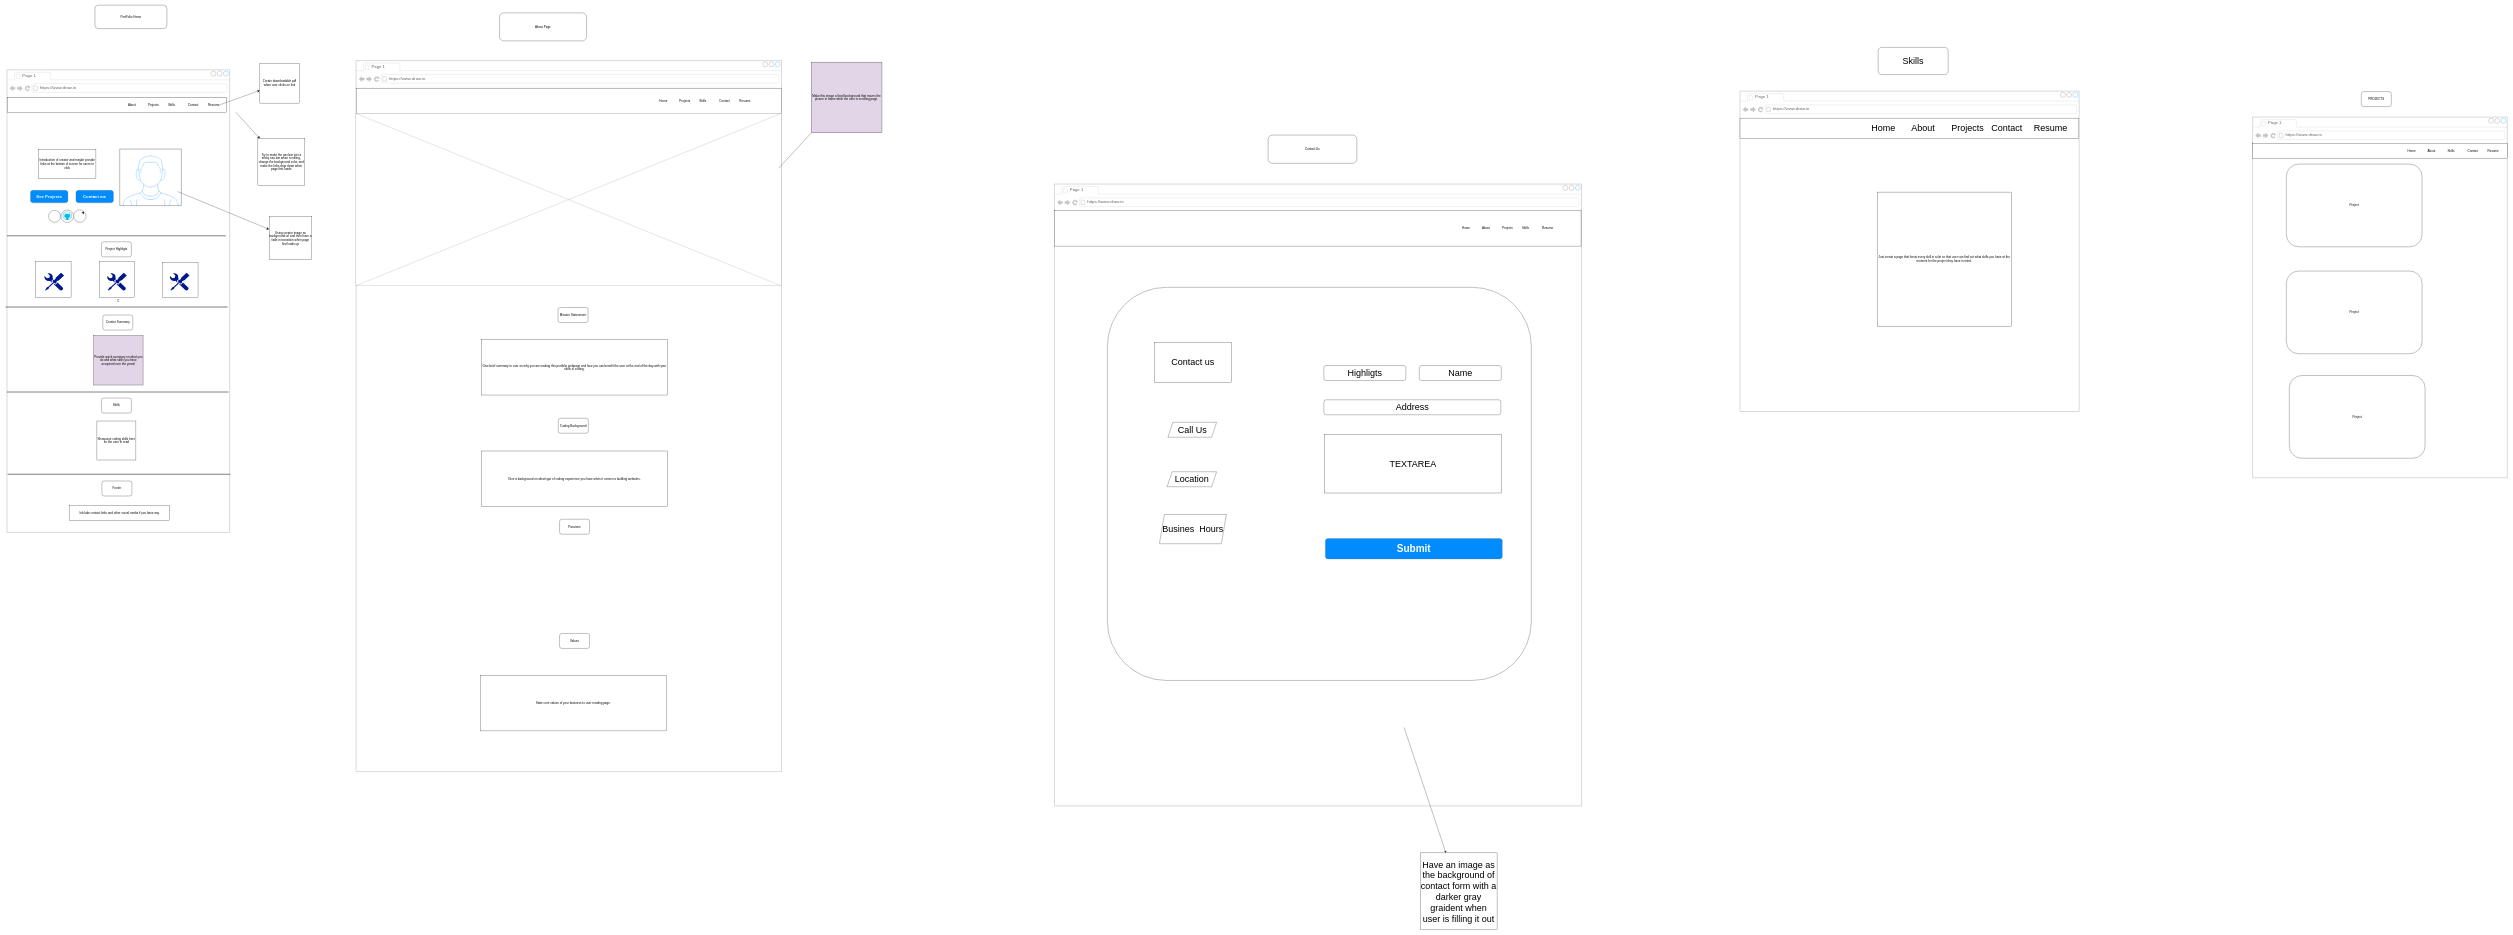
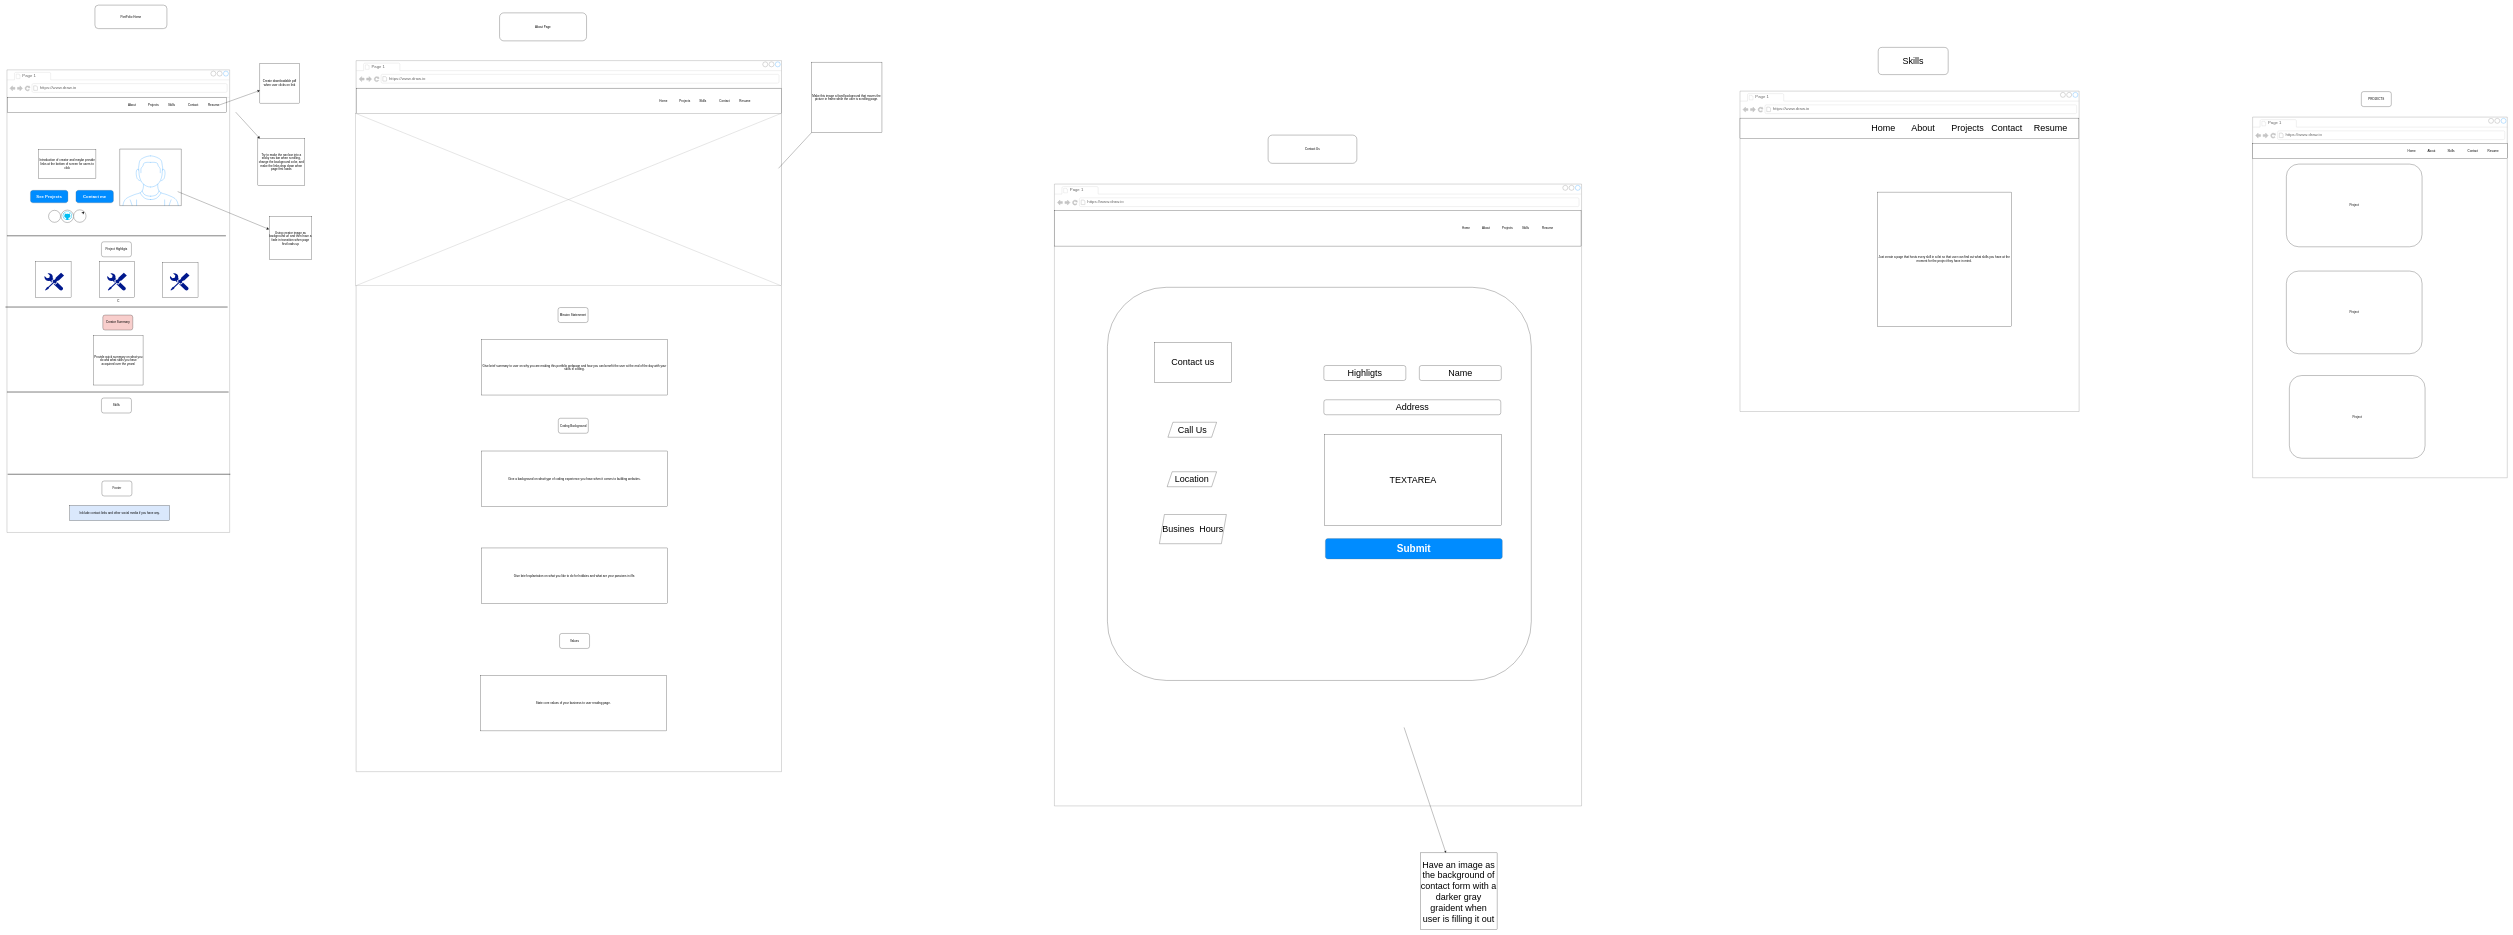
(847, 98) -> (847, 98)
(118, 323) -> (118, 323)
(118, 360) -> (118, 360)
(116, 441) -> none
(1413, 464) -> (1413, 480)
(119, 513) -> (119, 513)
(574, 527) -> none
none -> (574, 576)
